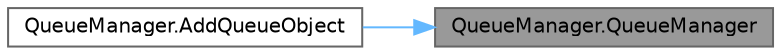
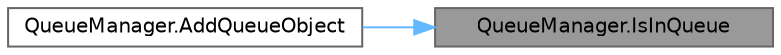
(604, 27) -> (604, 27)
